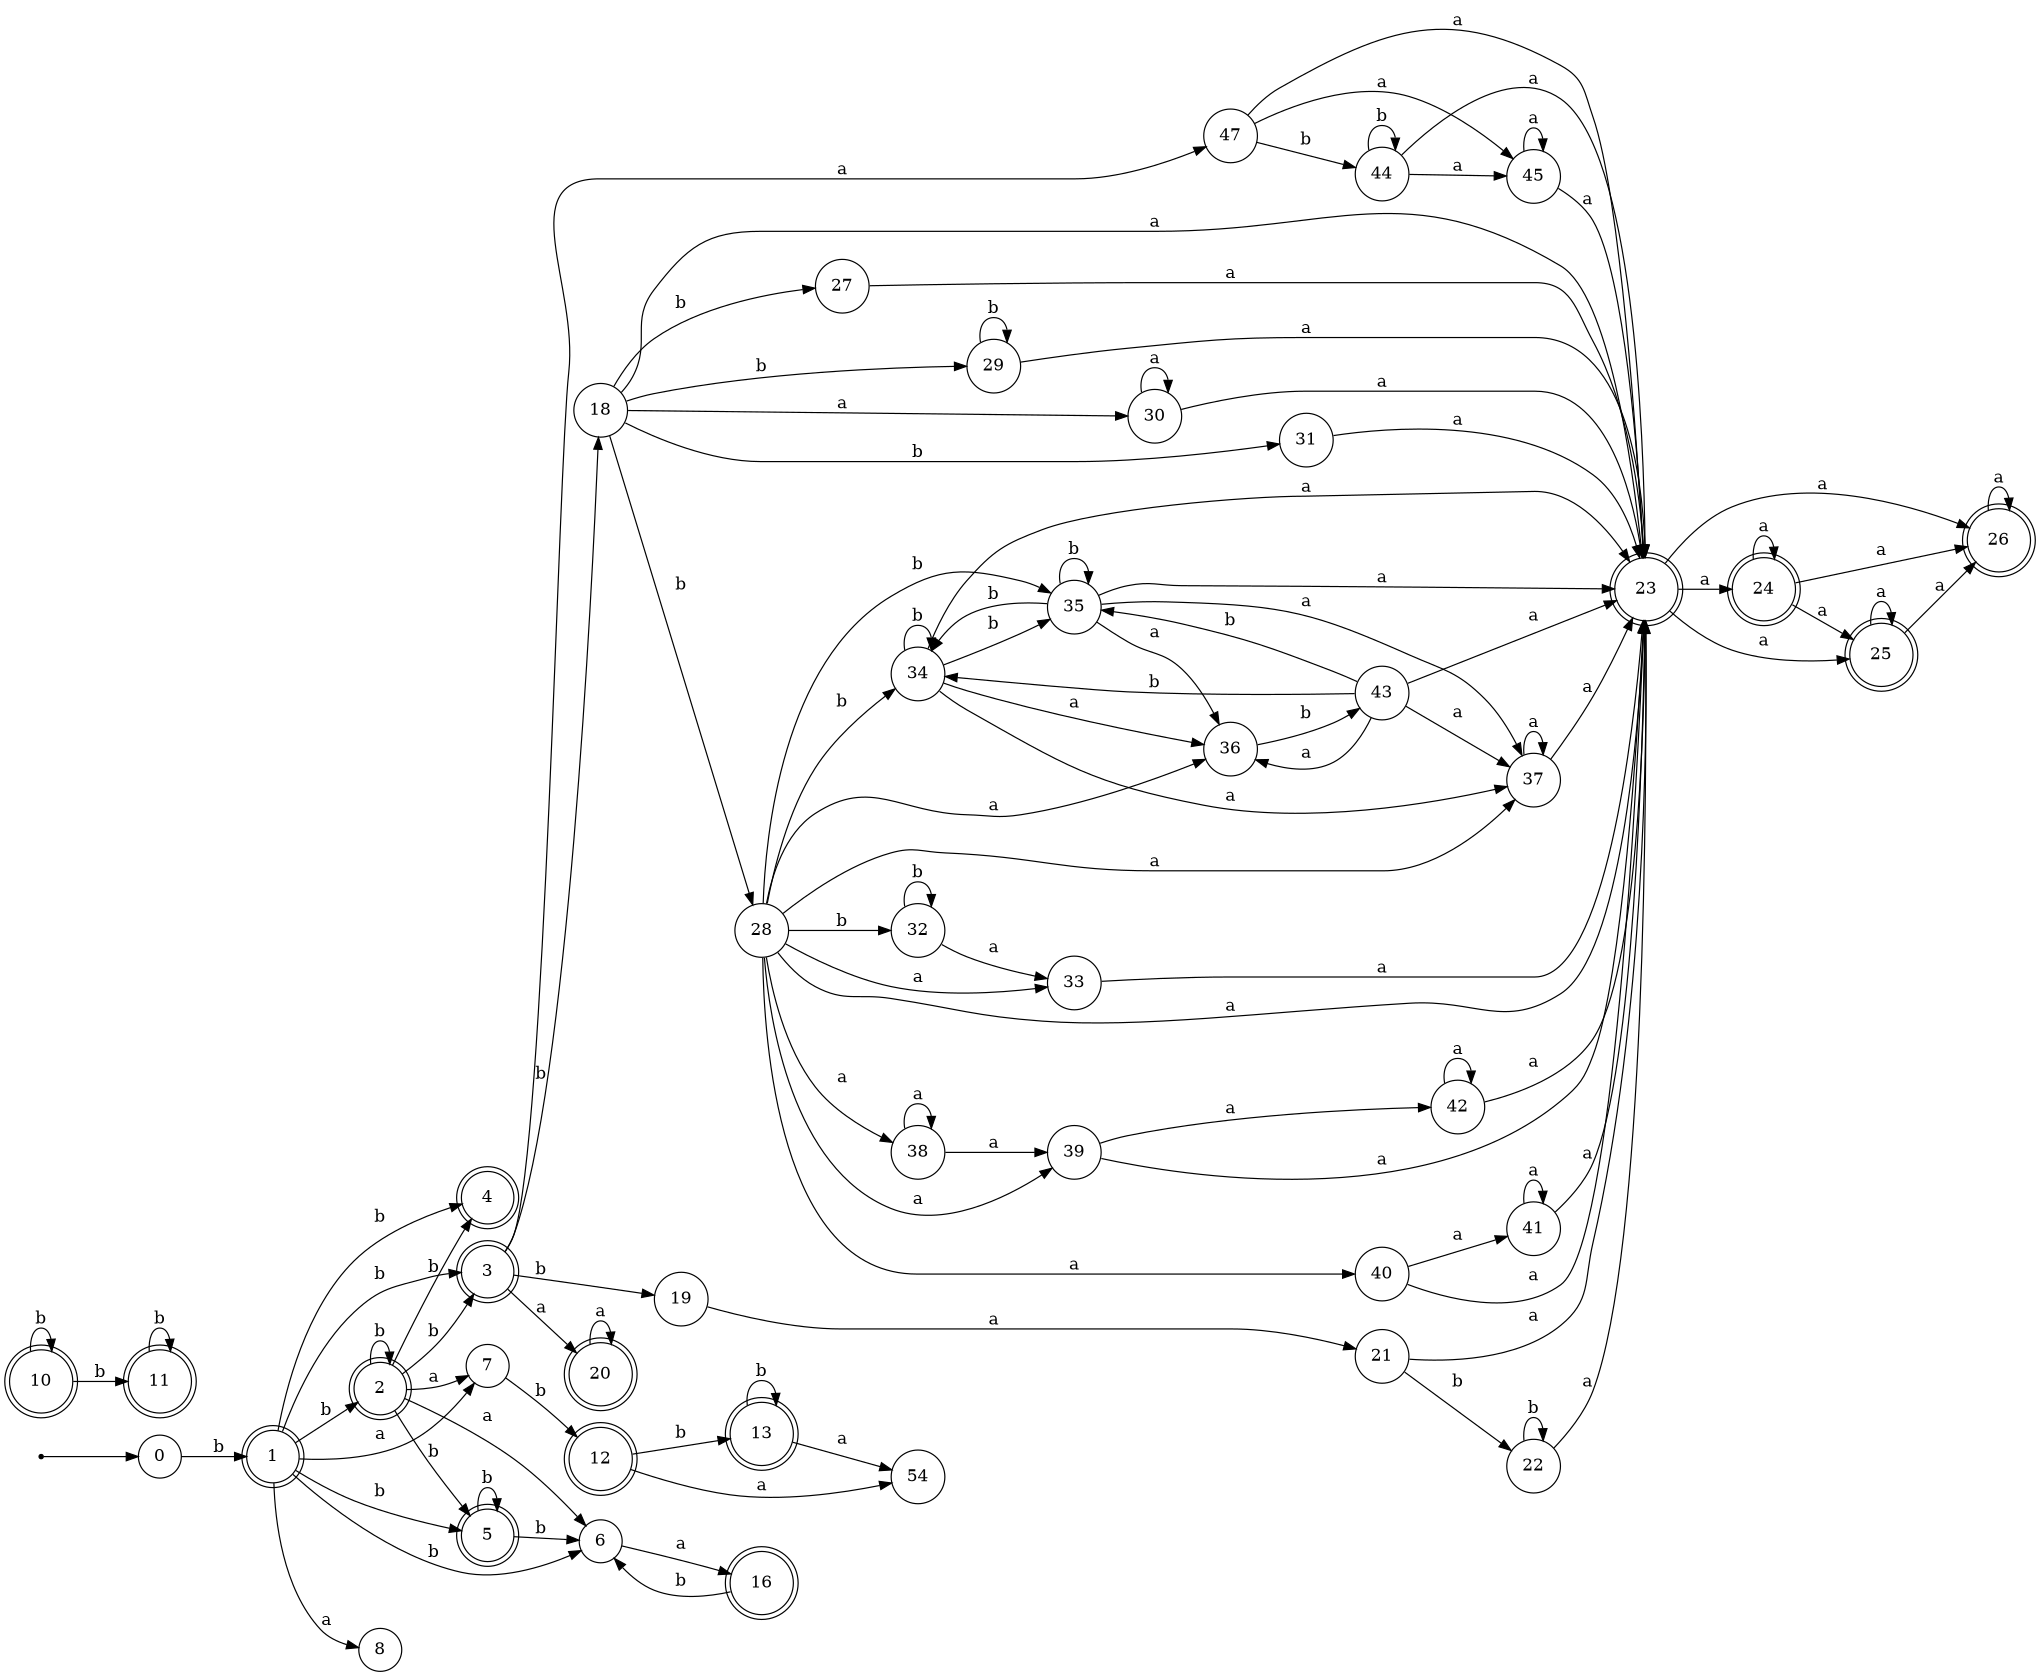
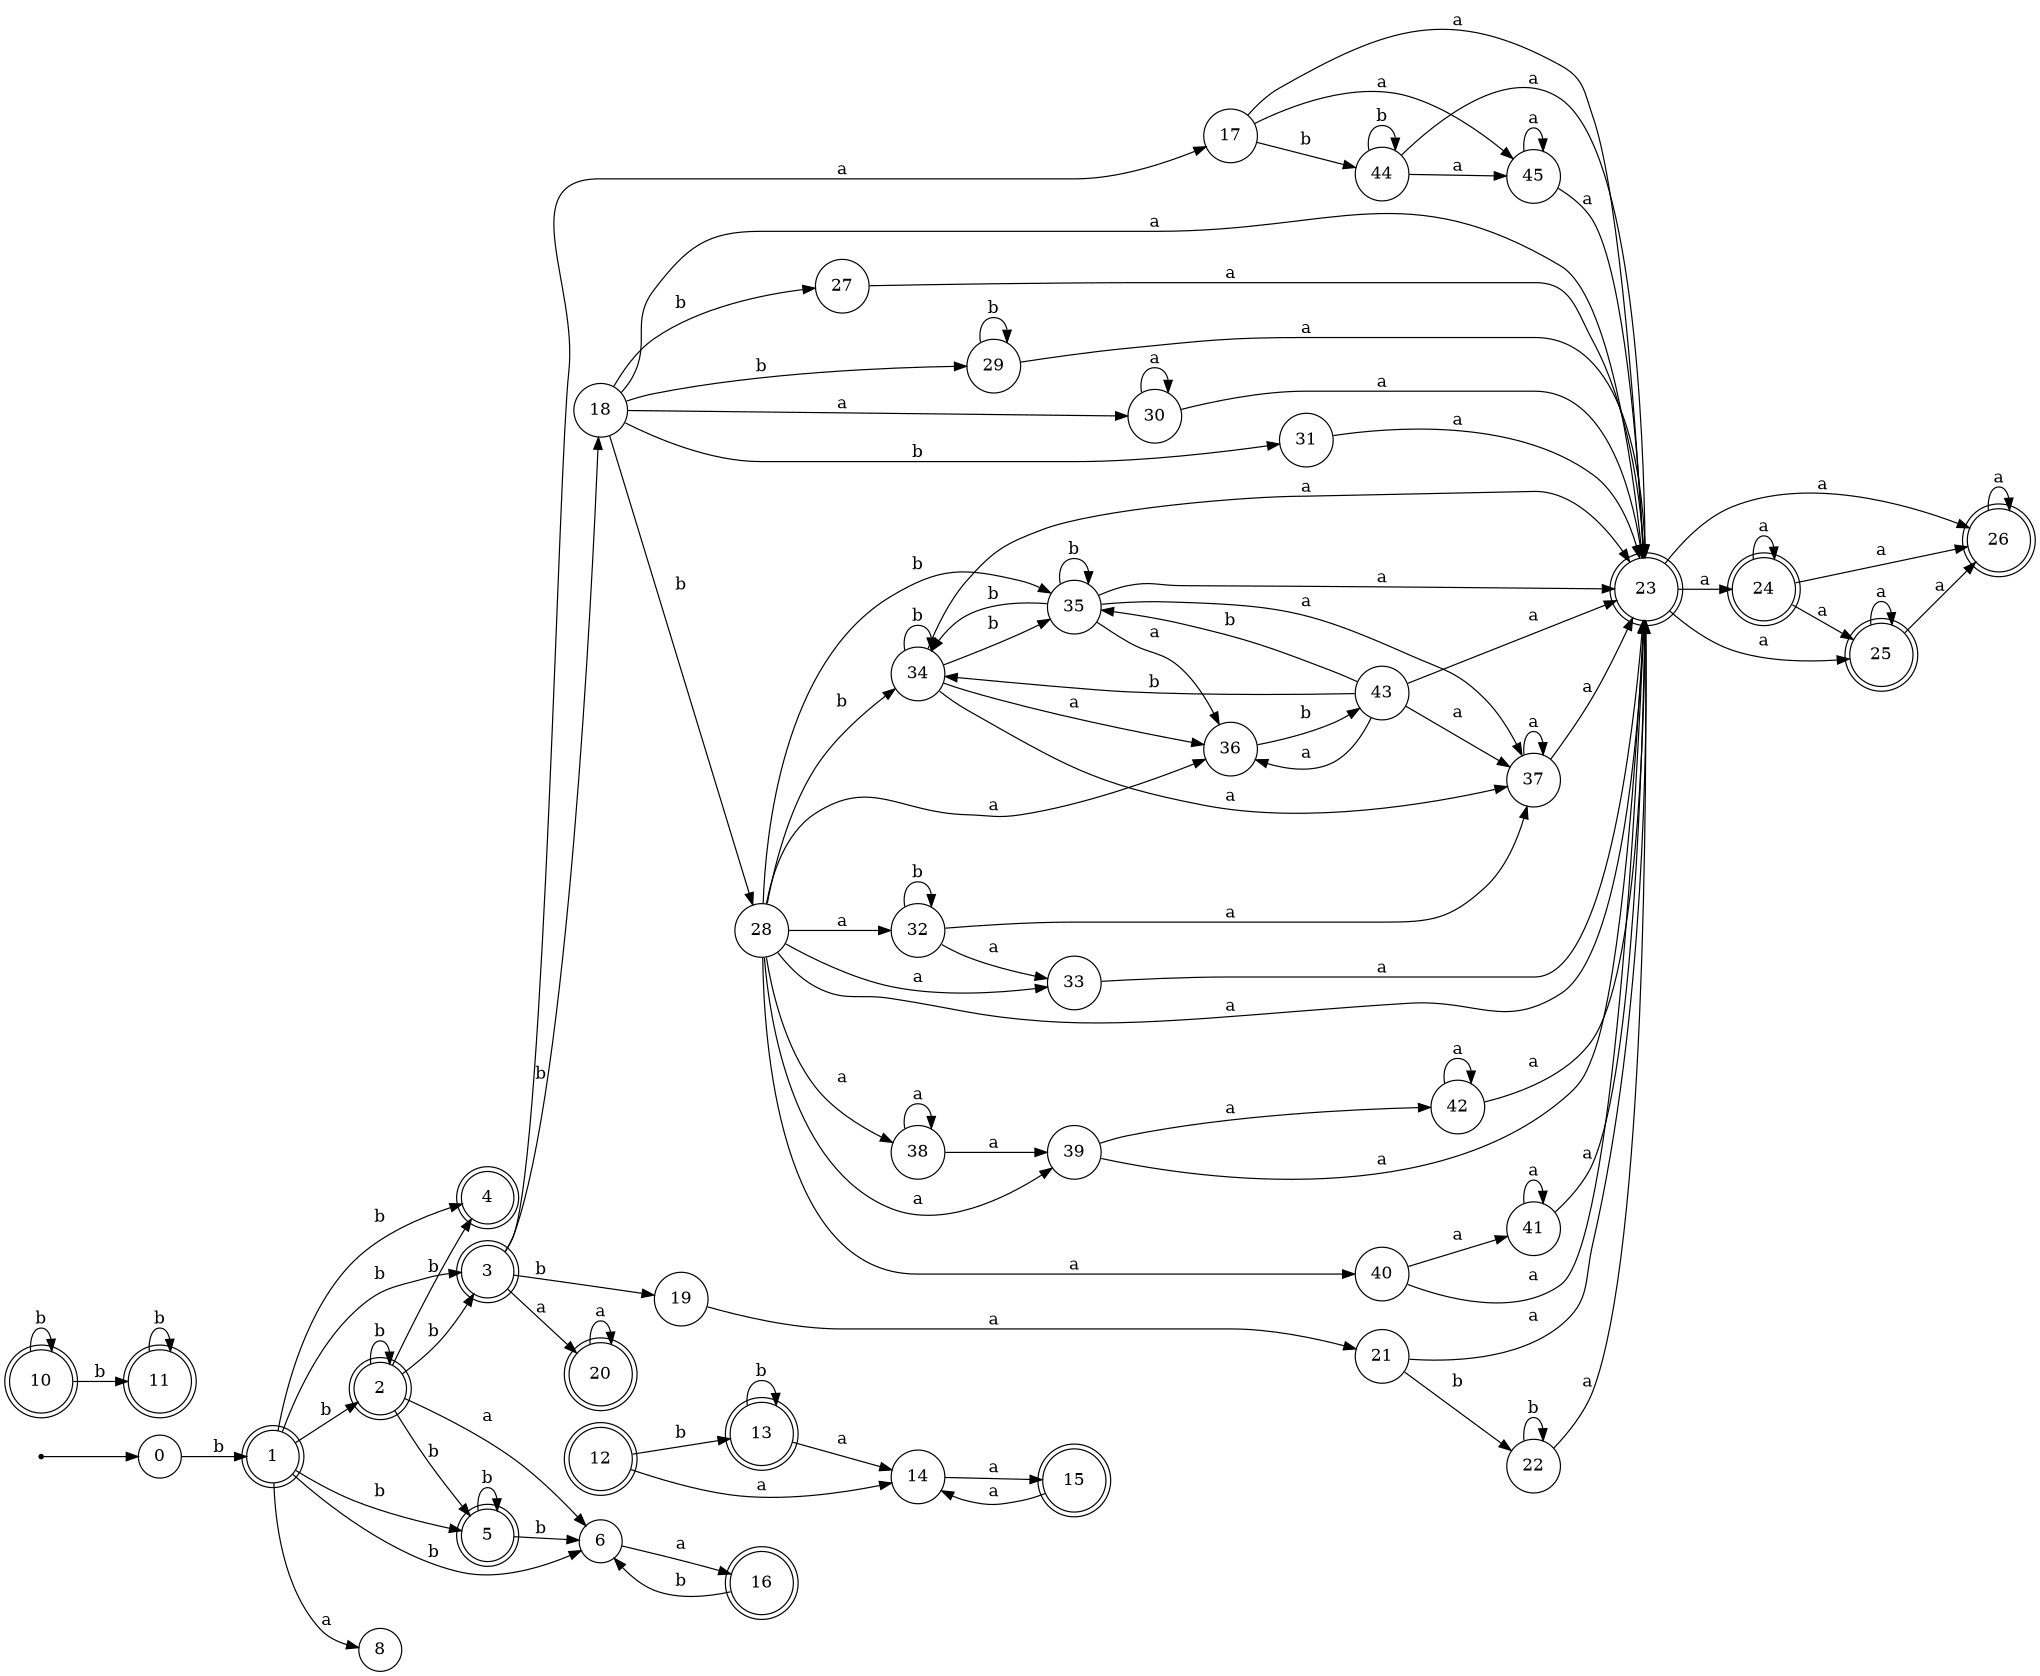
(1231, 136) -> (1231, 136)
(1145, 871) -> (1260, 922)
(842, 922) -> (842, 922)
(488, 1366) -> none
(918, 1477) -> (918, 1477)
none -> (1074, 1480)
